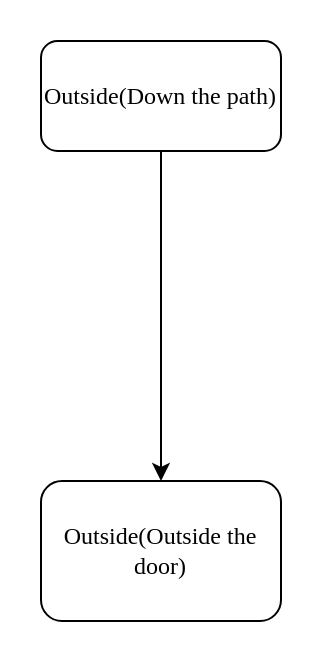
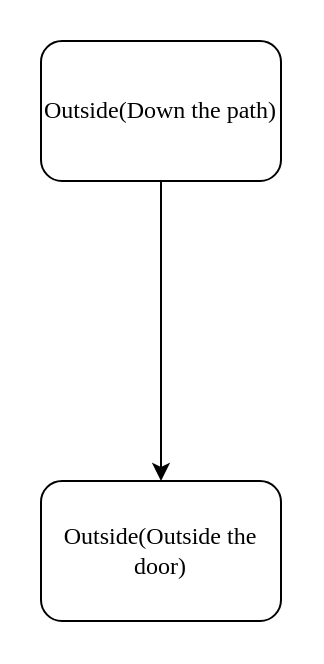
(161, 96) -> (161, 111)
